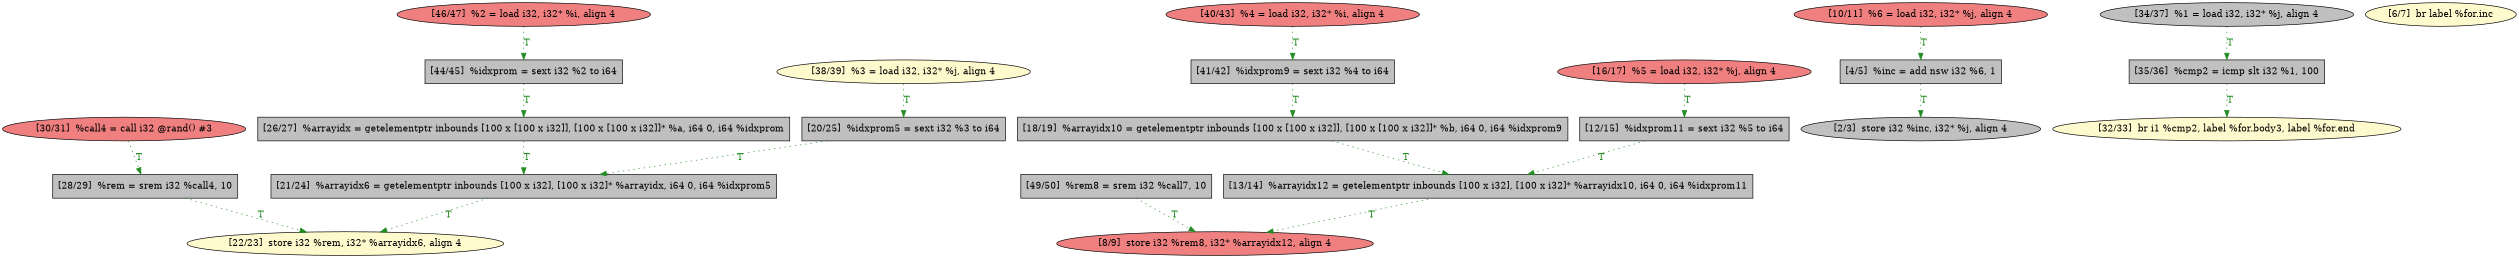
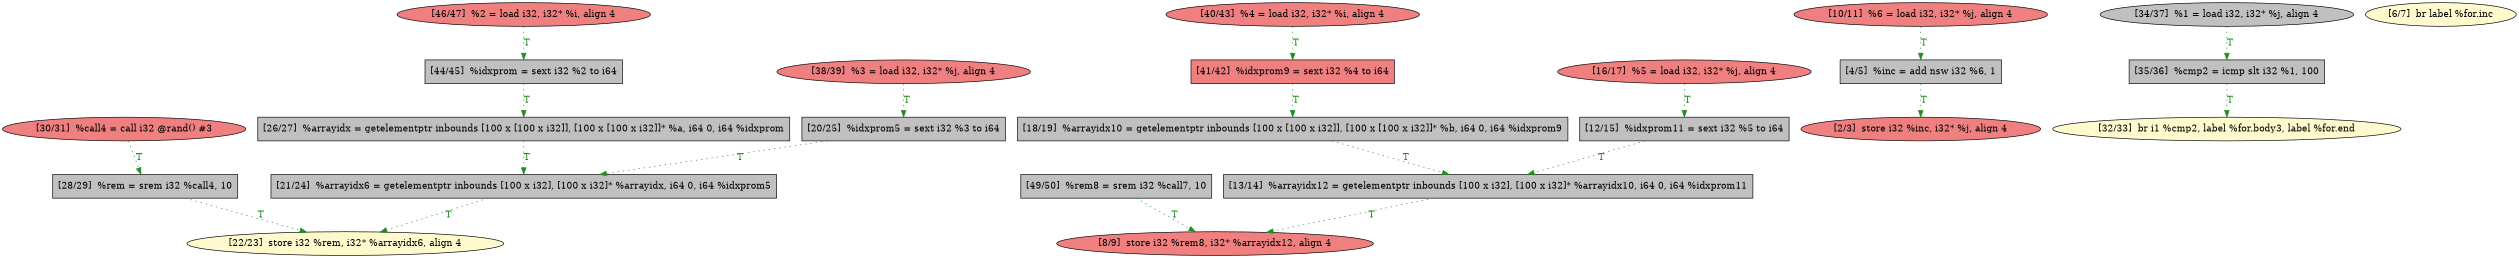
(904, 72) -> (904, 72)
(1293, 72) -> (1293, 72)
(1921, 129) -> (1921, 129)
